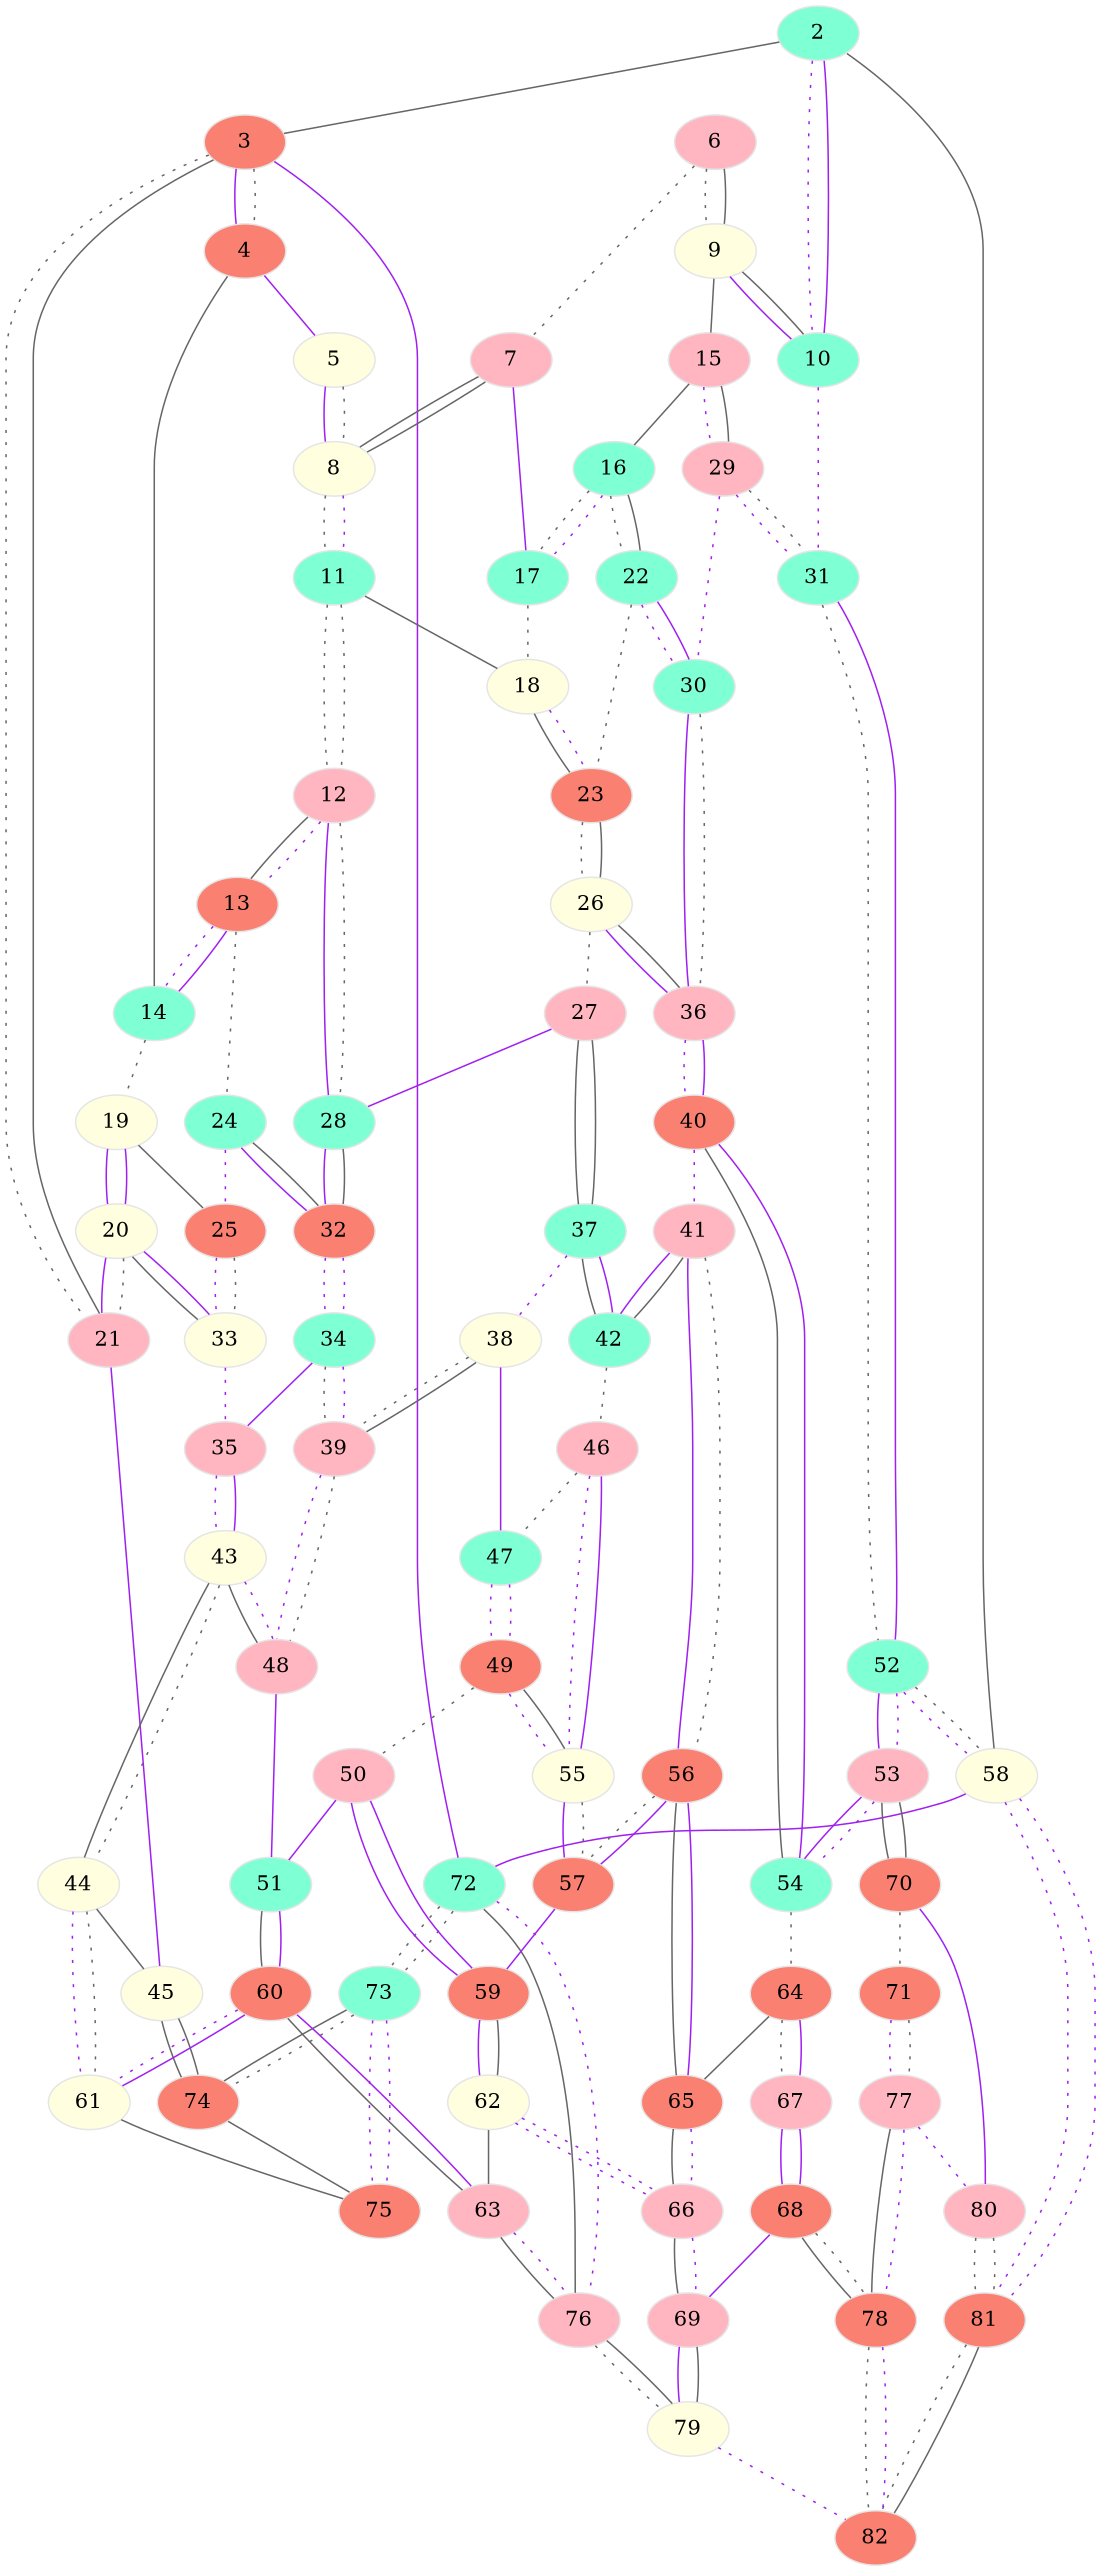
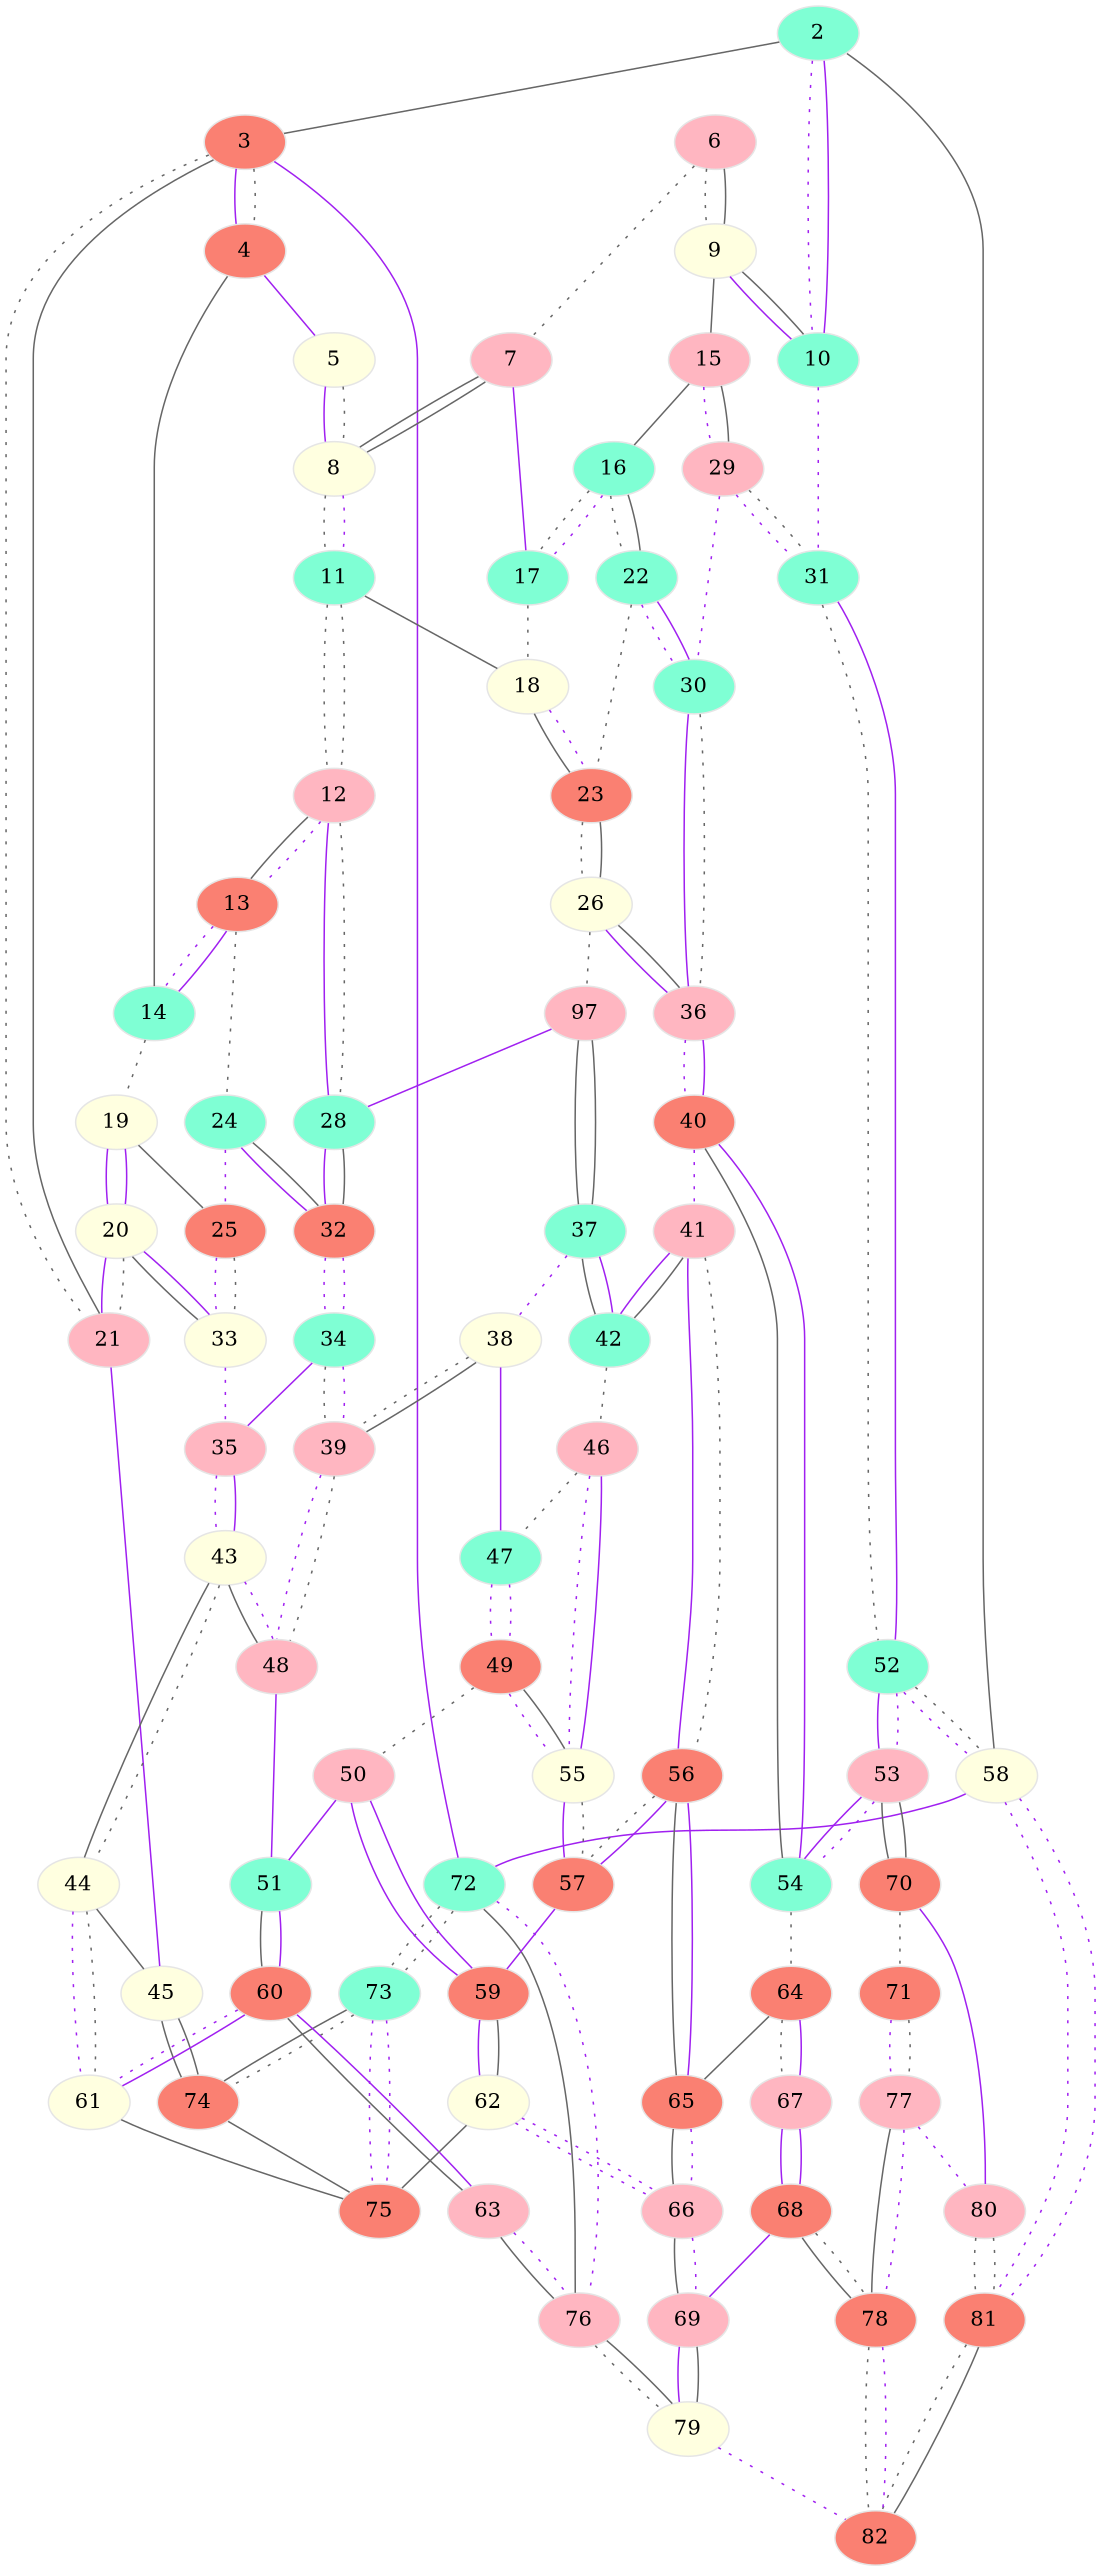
(585, 1013) -> (585, 1013)
(489, 2157) -> (423, 2168)
